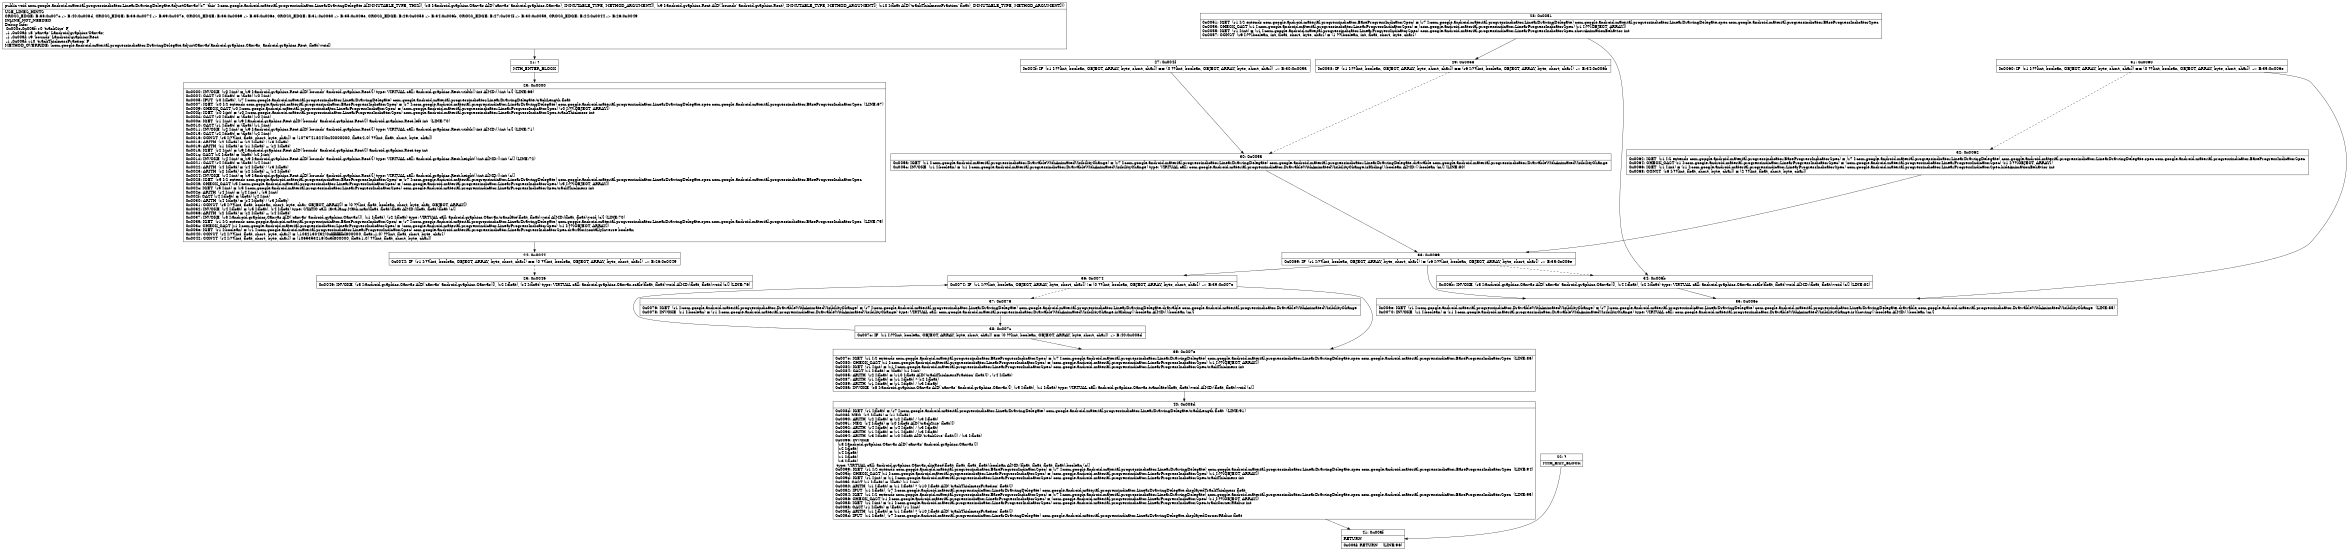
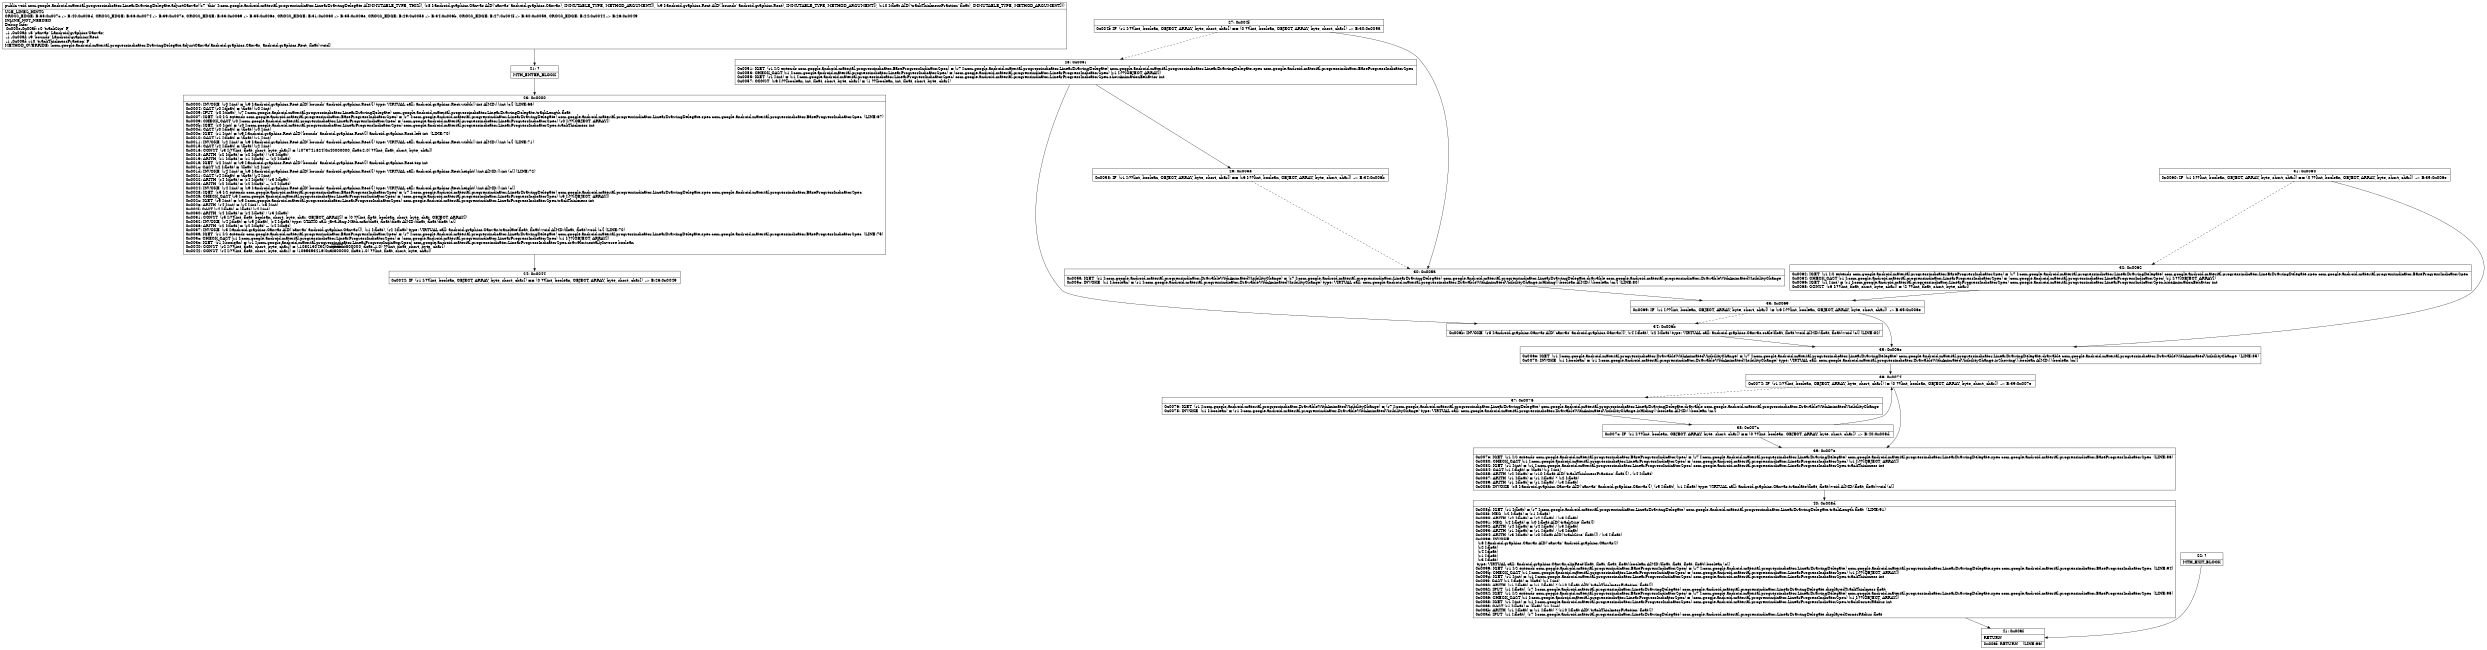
none -> (1170, 45)
(1262, 270) -> (1891, 368)
(535, 282) -> none
